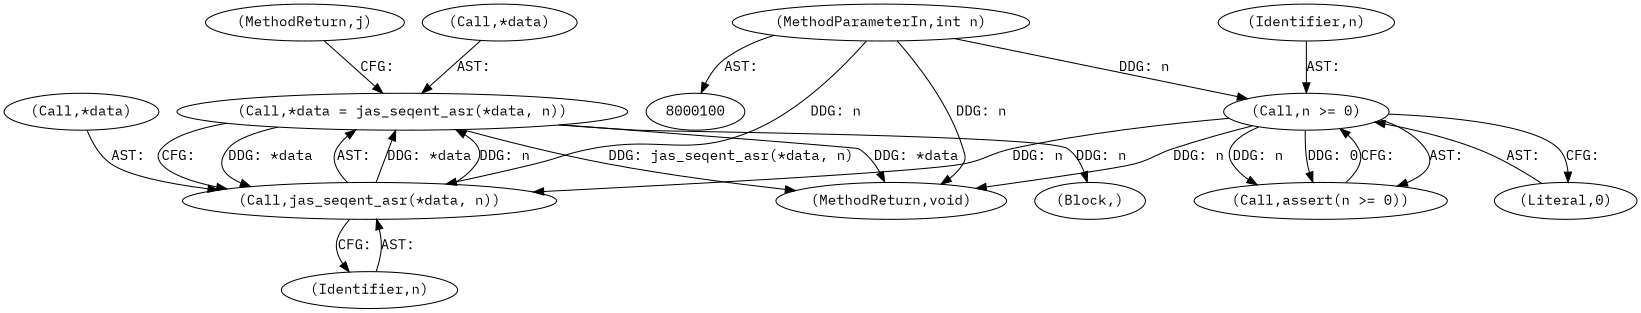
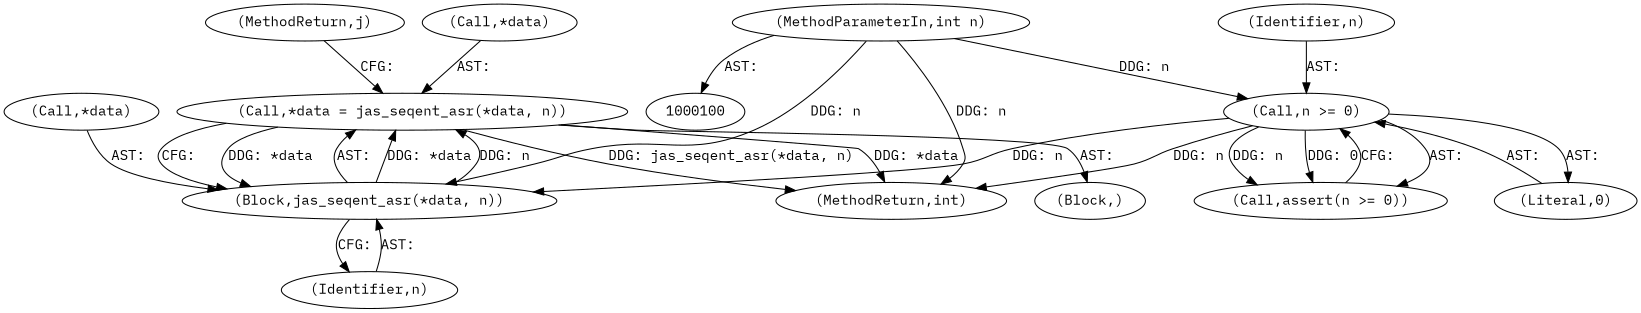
(695, 112) -> (695, 112)
(1101, 156) -> (1101, 156)
(1587, 156) -> (1587, 156)
(370, 201) -> (370, 201)
(891, 201) -> (891, 201)
